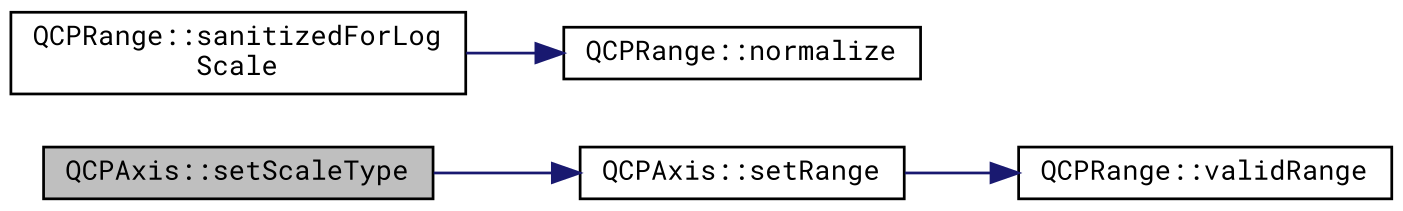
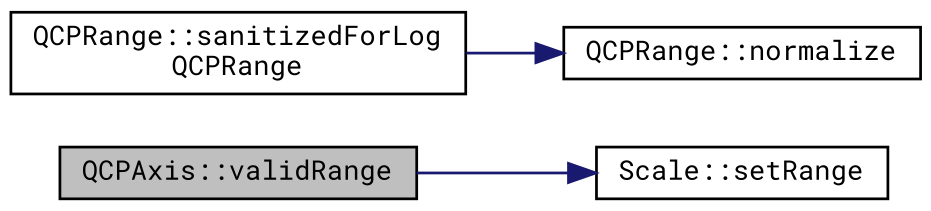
(238, 53) -> (238, 53)
(238, 173) -> (238, 173)
(742, 173) -> (742, 173)
(1205, 173) -> none
